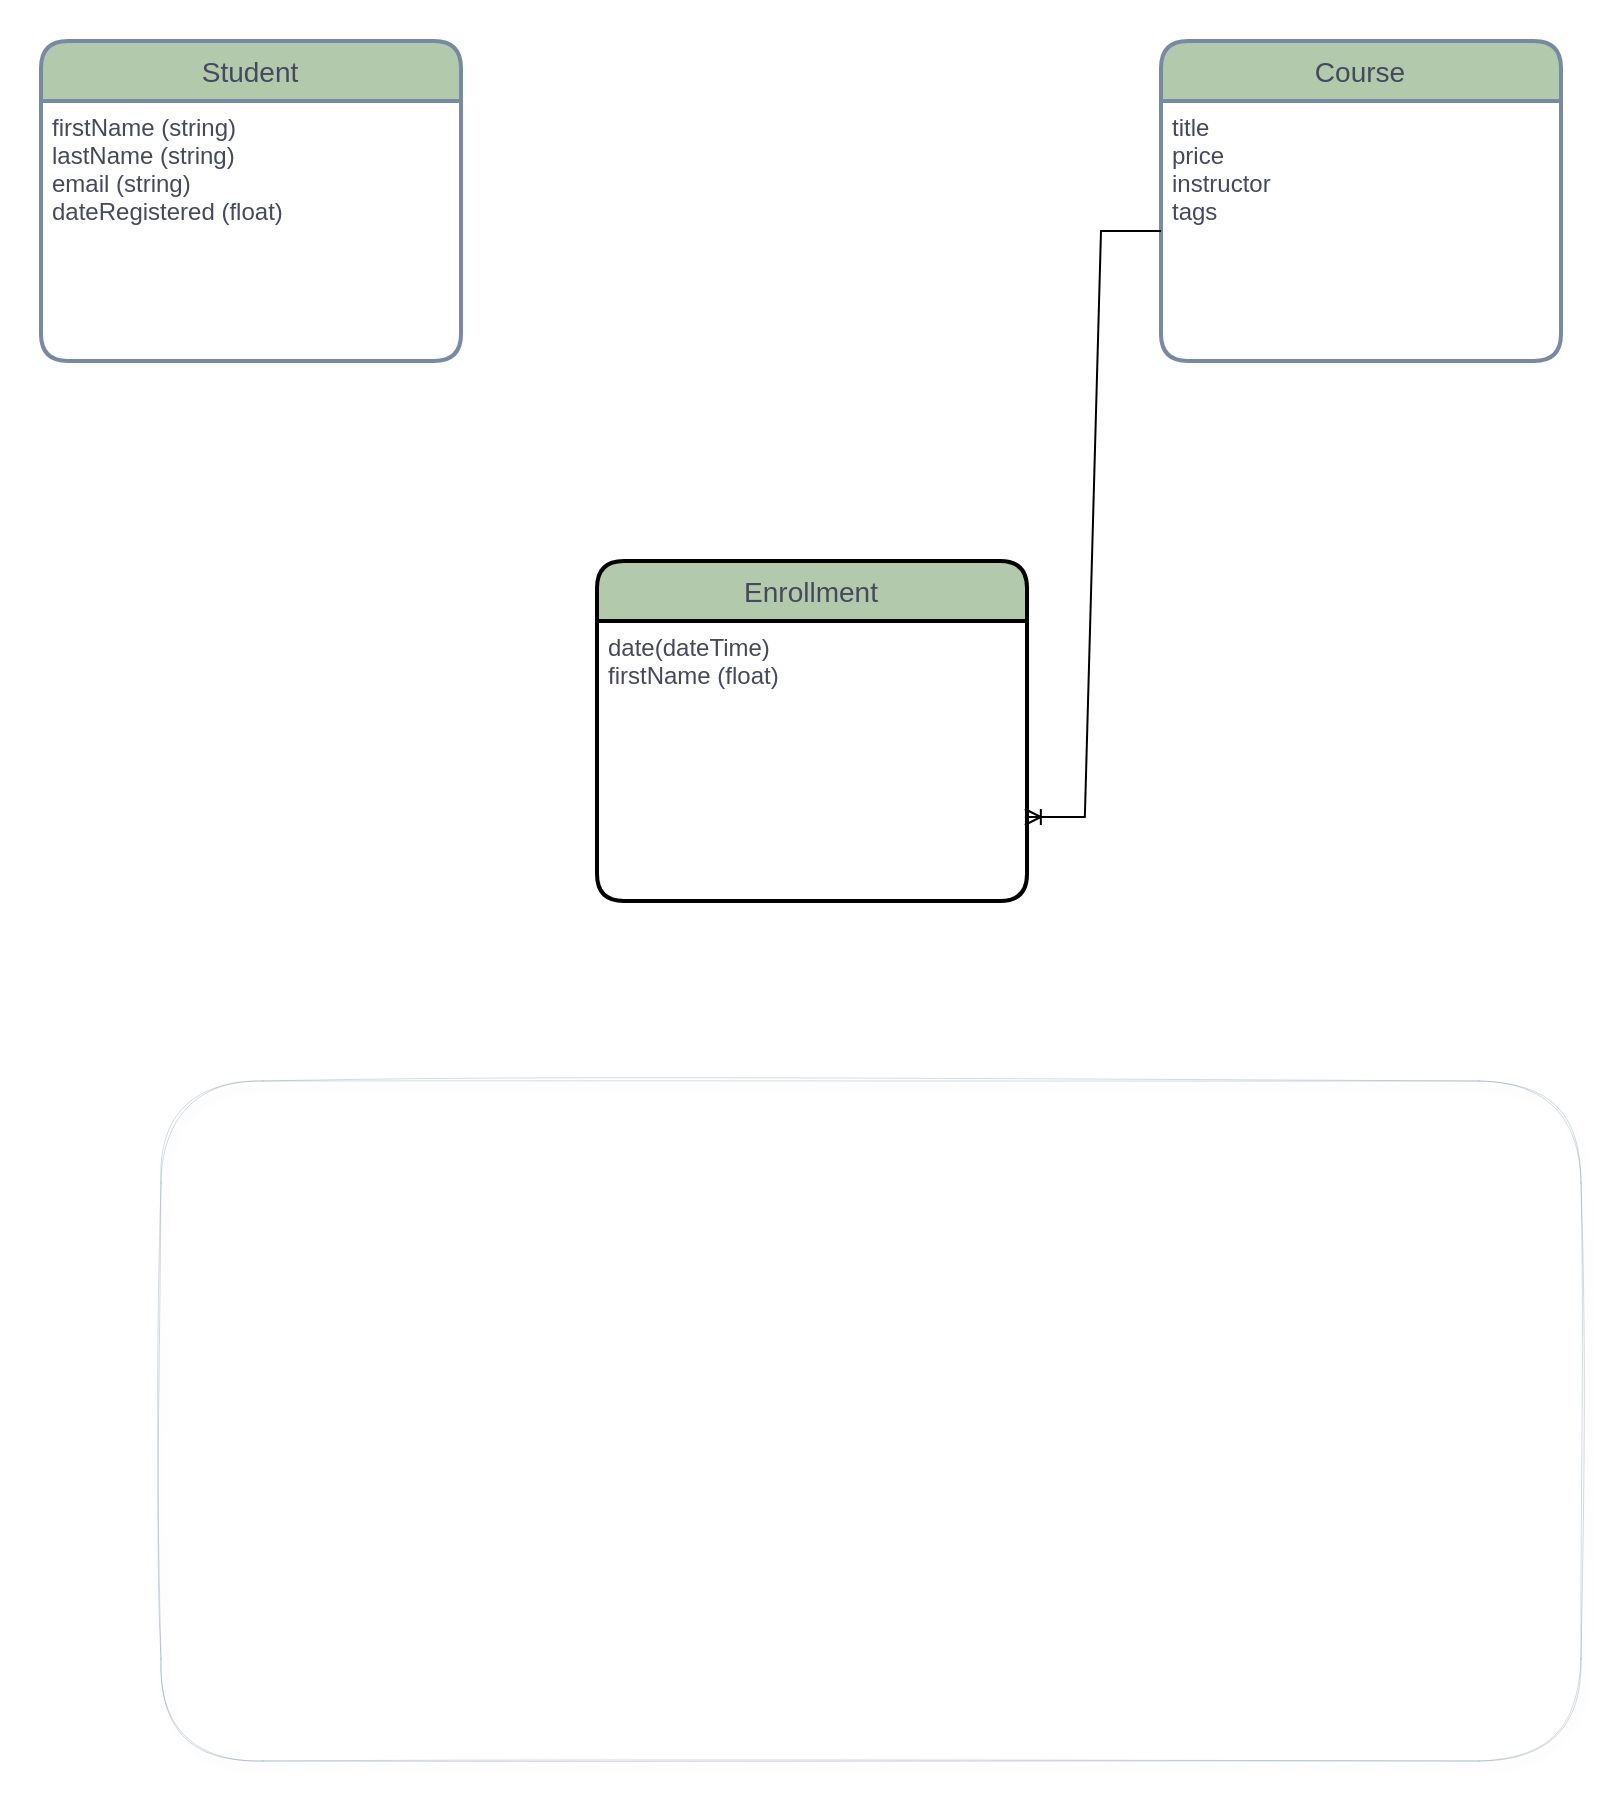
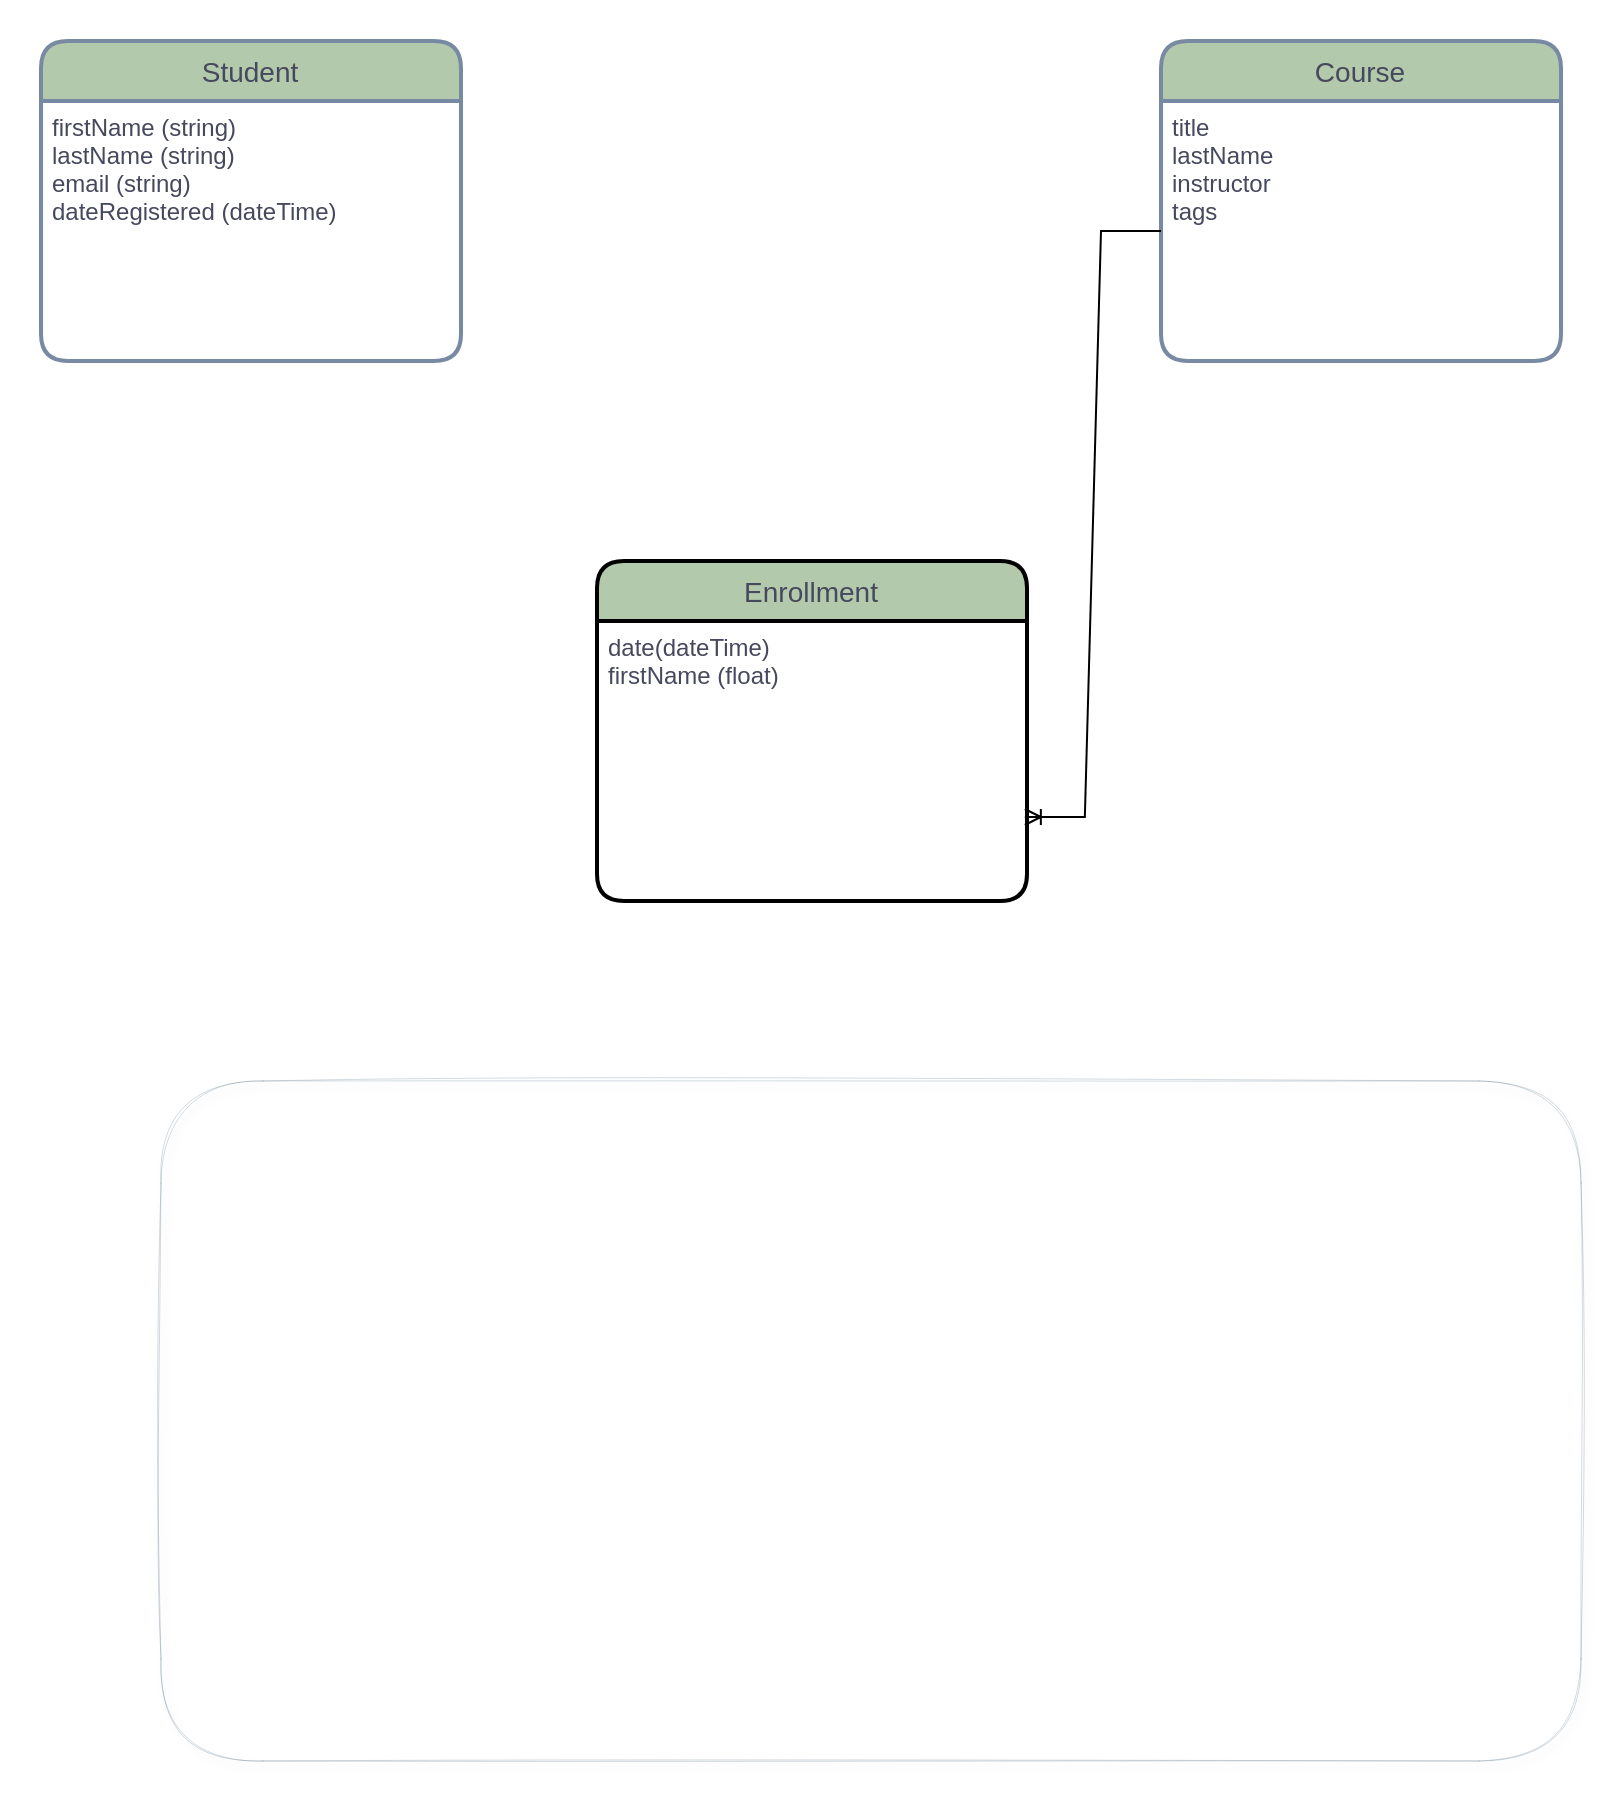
(164, 128) -> (164, 128)
(1199, 128) -> (1199, 128)
